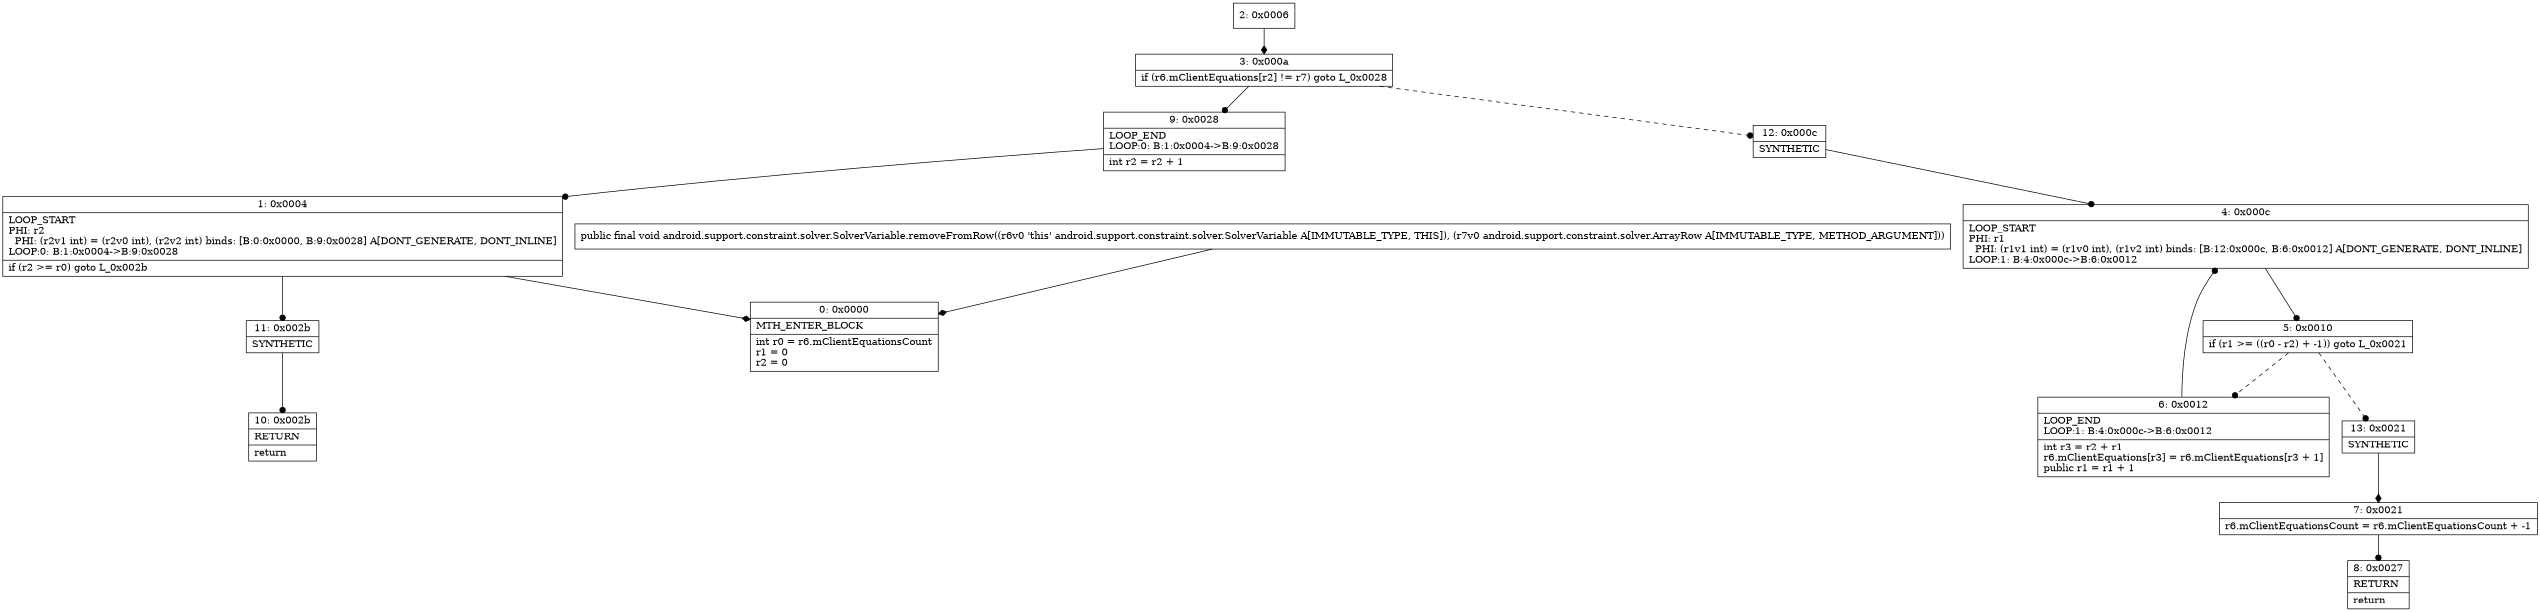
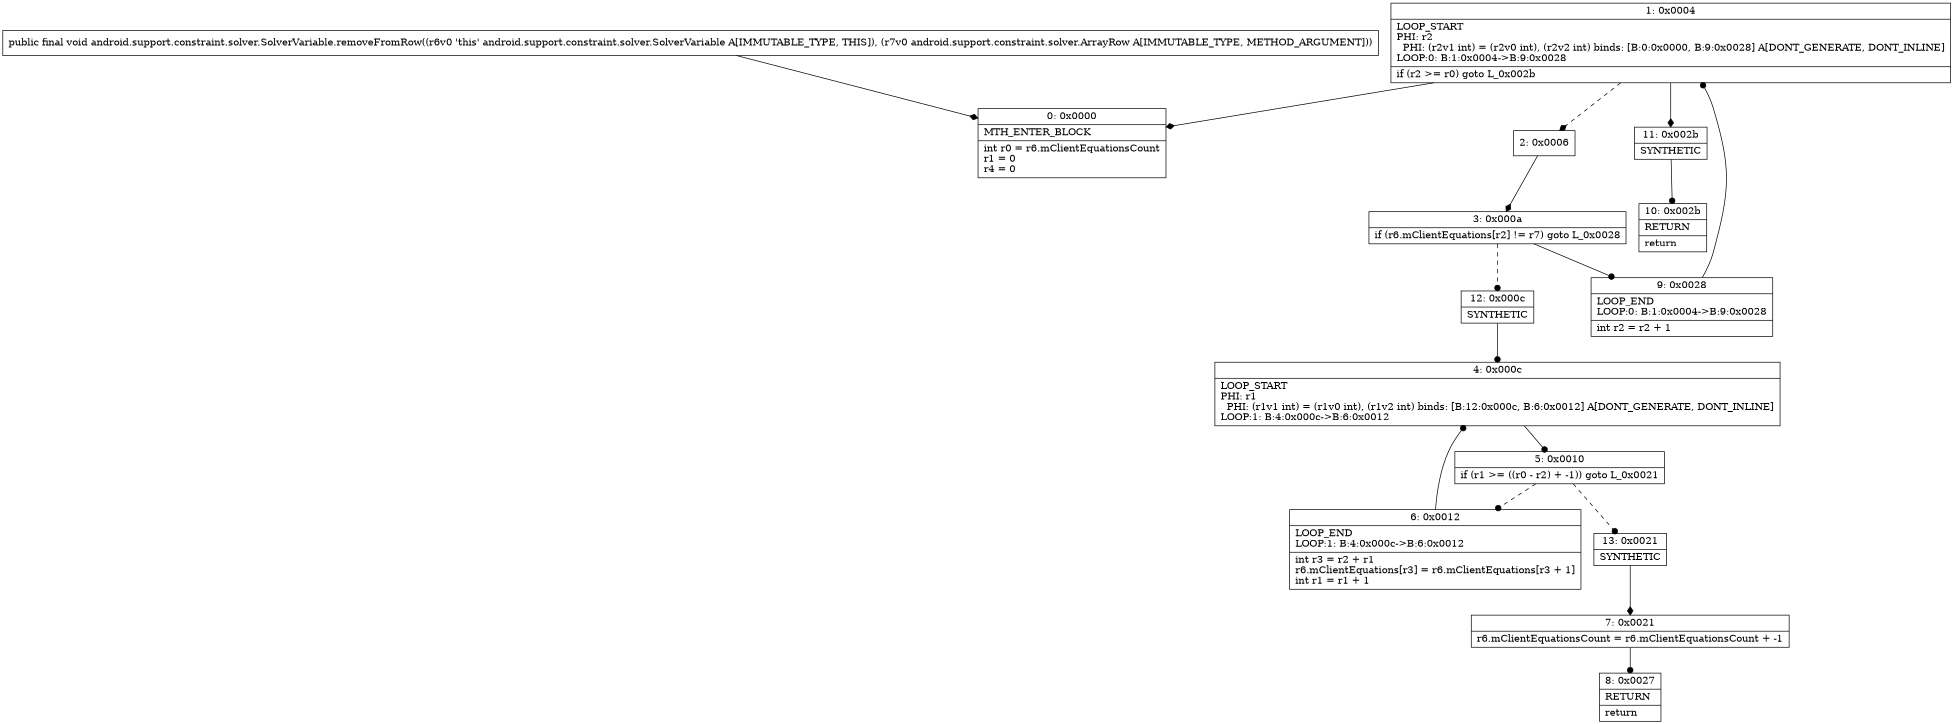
none -> (1593, 104)
(283, 296) -> (1671, 101)
(772, 363) -> (1000, 169)
(2089, 468) -> (1333, 581)
